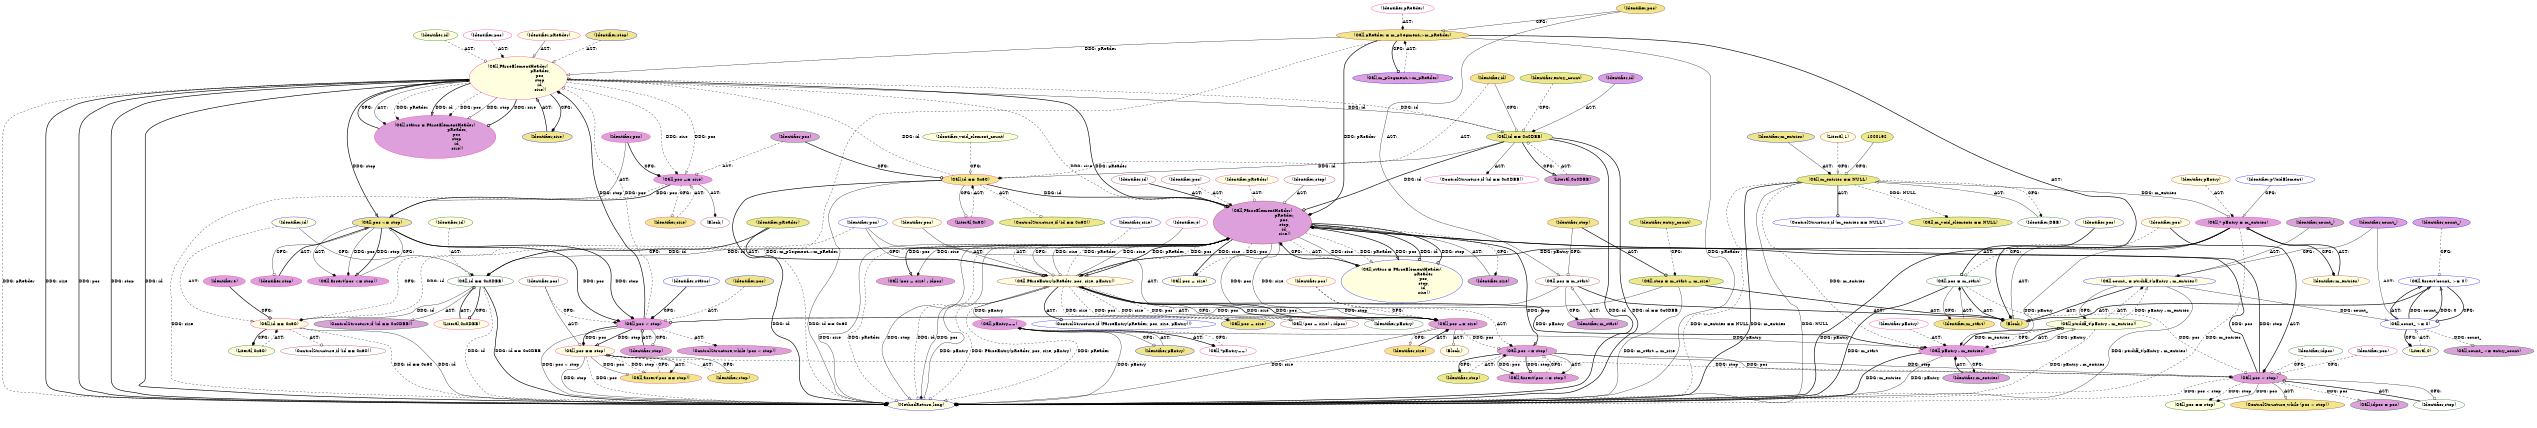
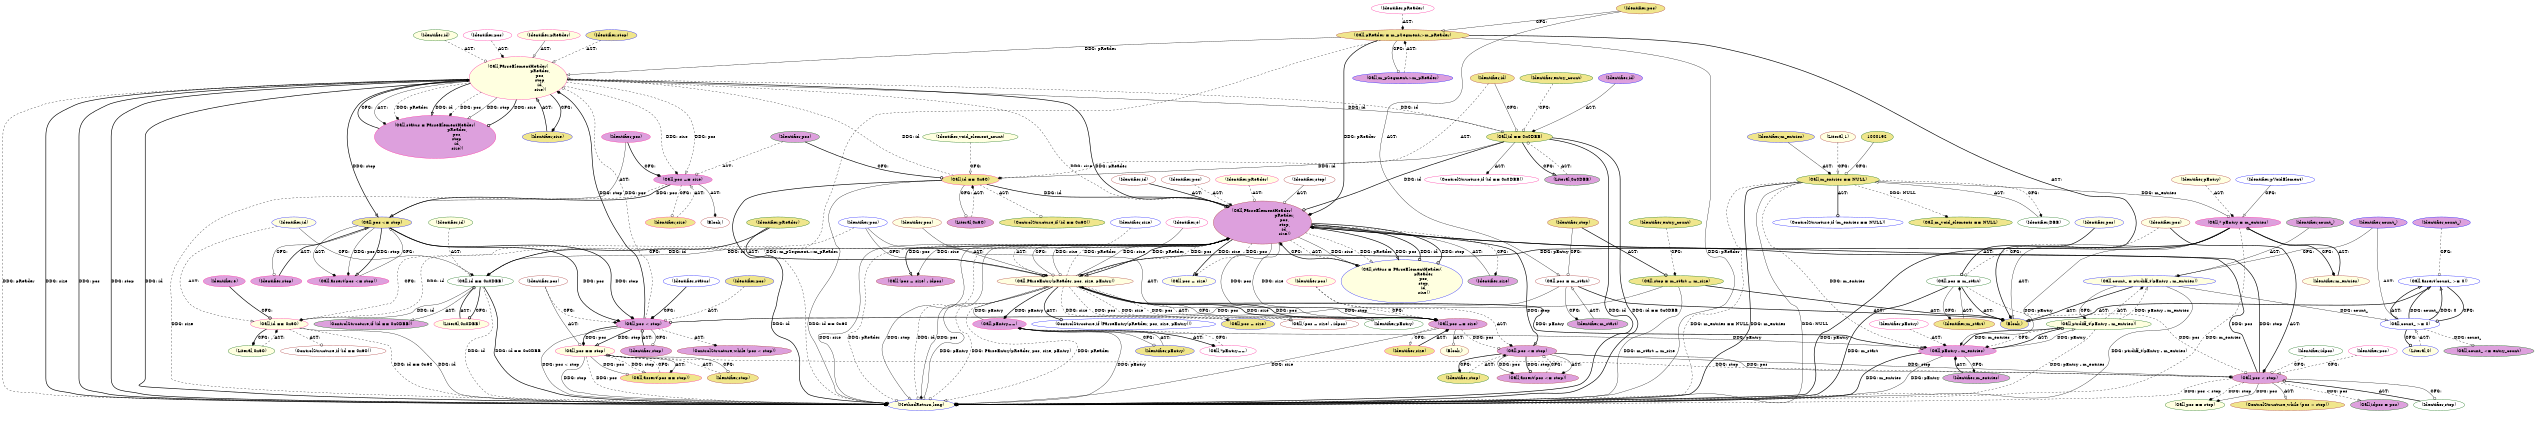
(1392, 56) -> (1392, 56)
none -> (1028, 299)
(2405, 338) -> (2405, 338)
